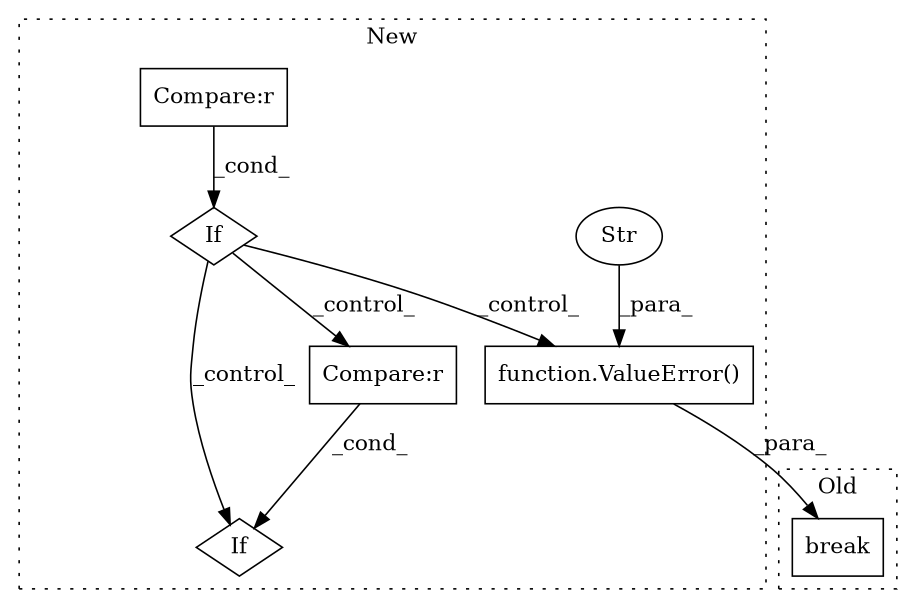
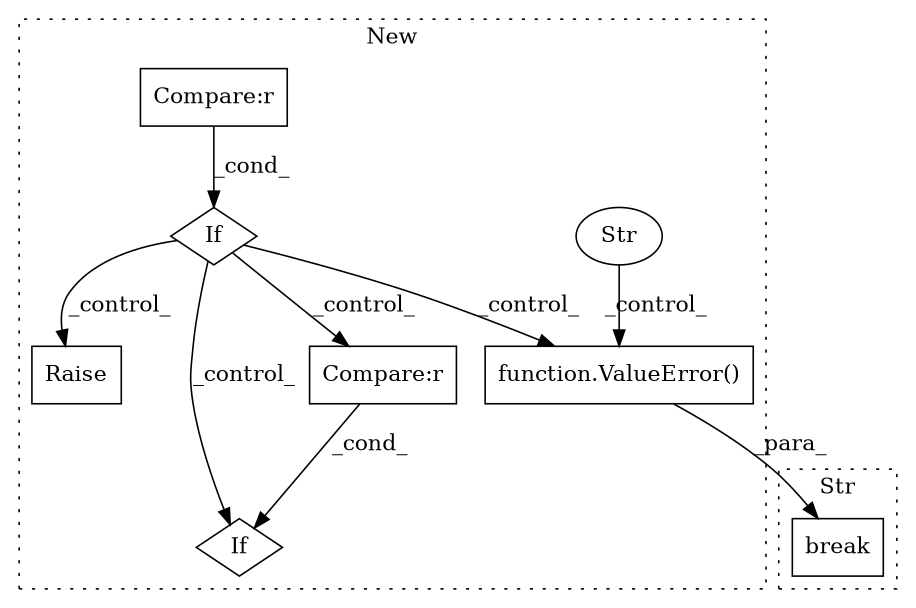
(656, 306) -> (656, 306)
none -> (77, 375)
(838, 488) -> (838, 488)
